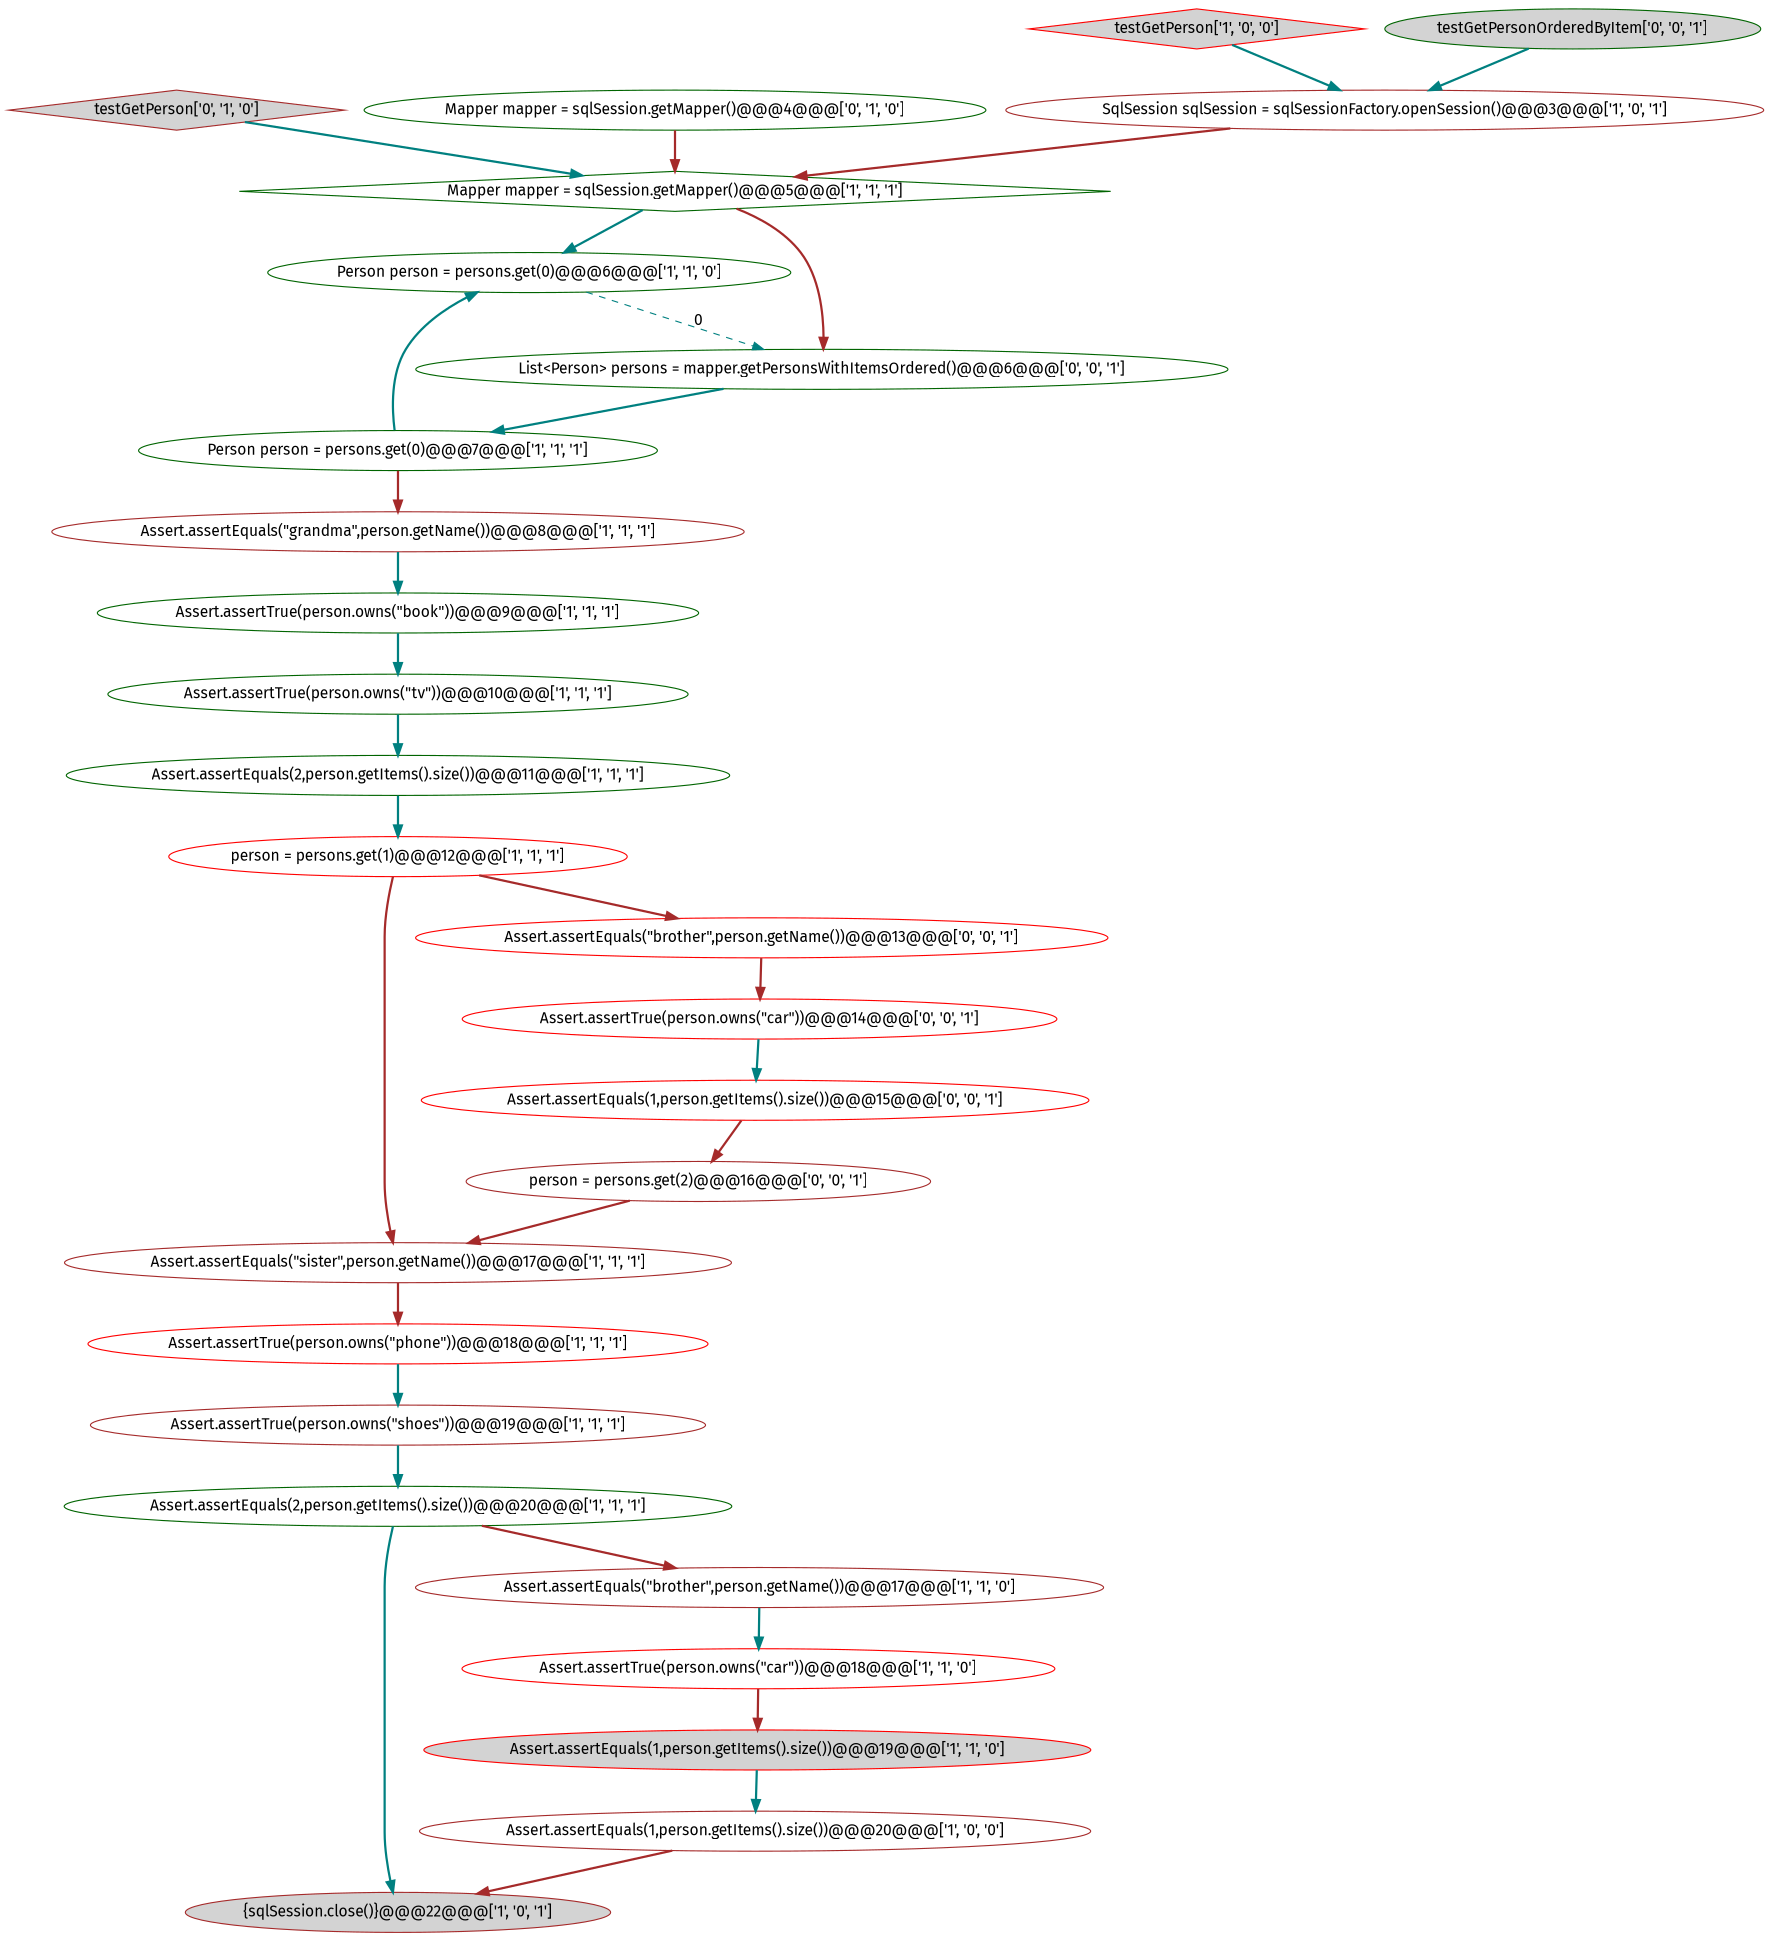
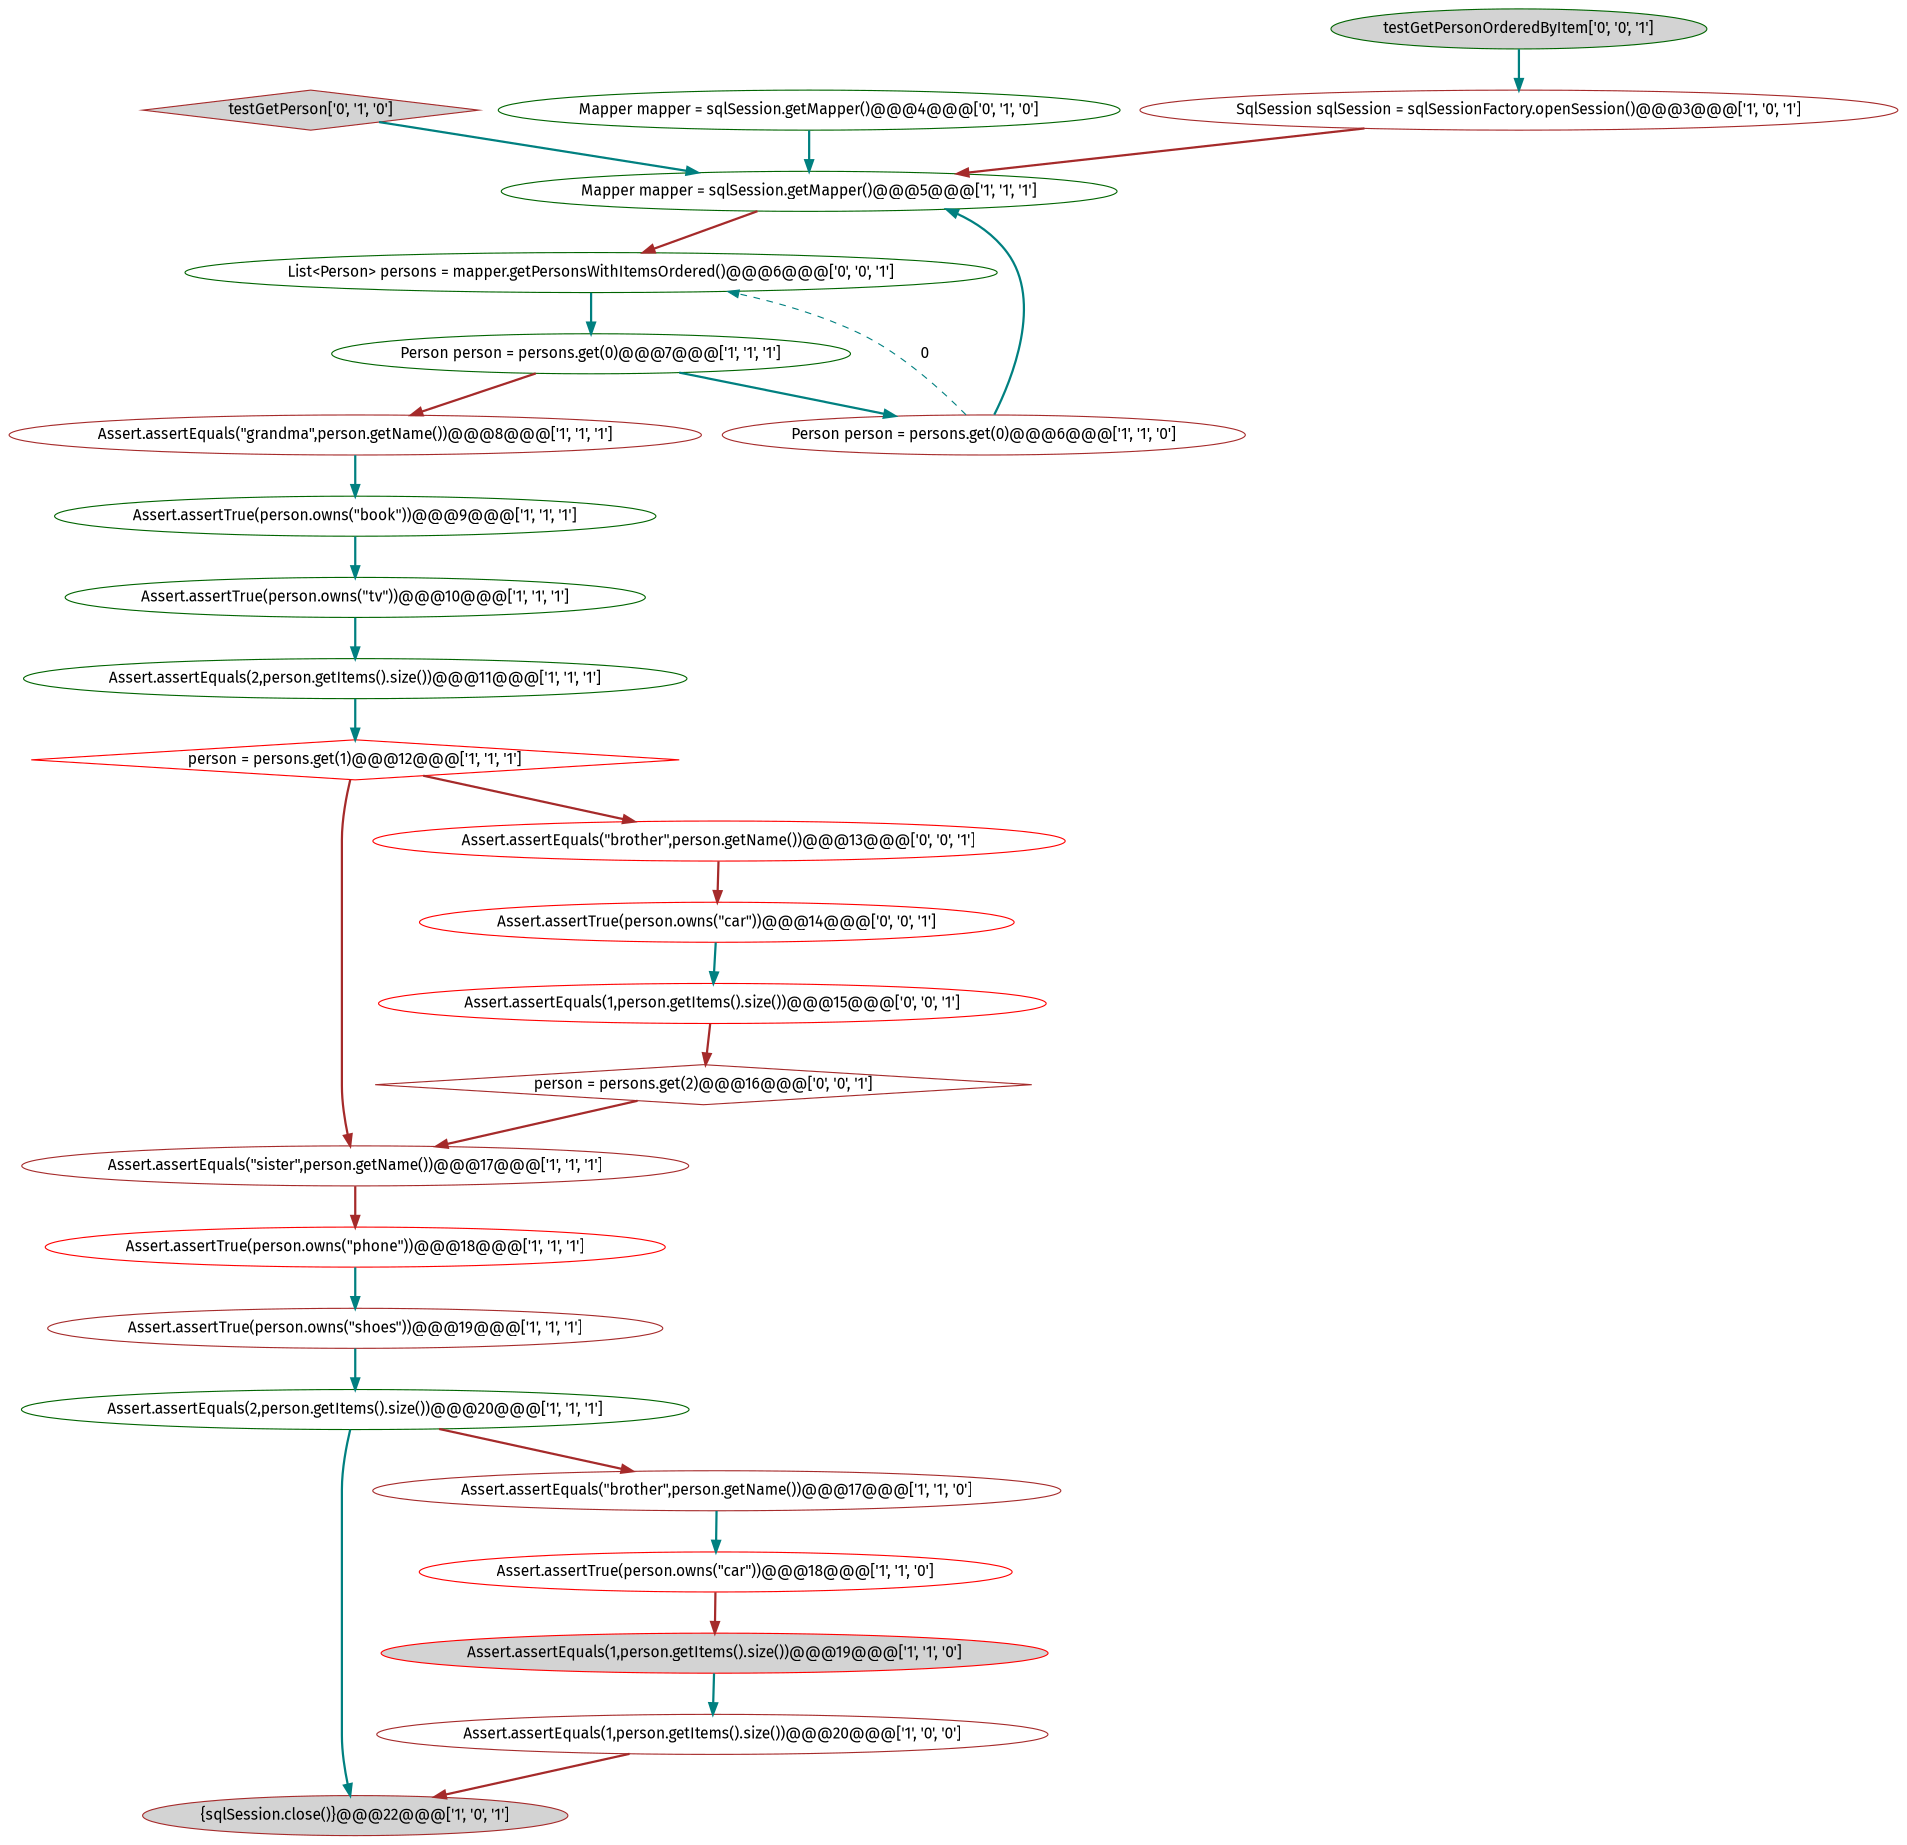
(1197, 29) -> none
(675, 145) -> (809, 145)
(675, 191) -> (809, 191)
(608, 229) -> (1023, 302)
(529, 273) -> (984, 435)
(398, 857) -> (355, 760)
(698, 1181) -> (703, 1085)
